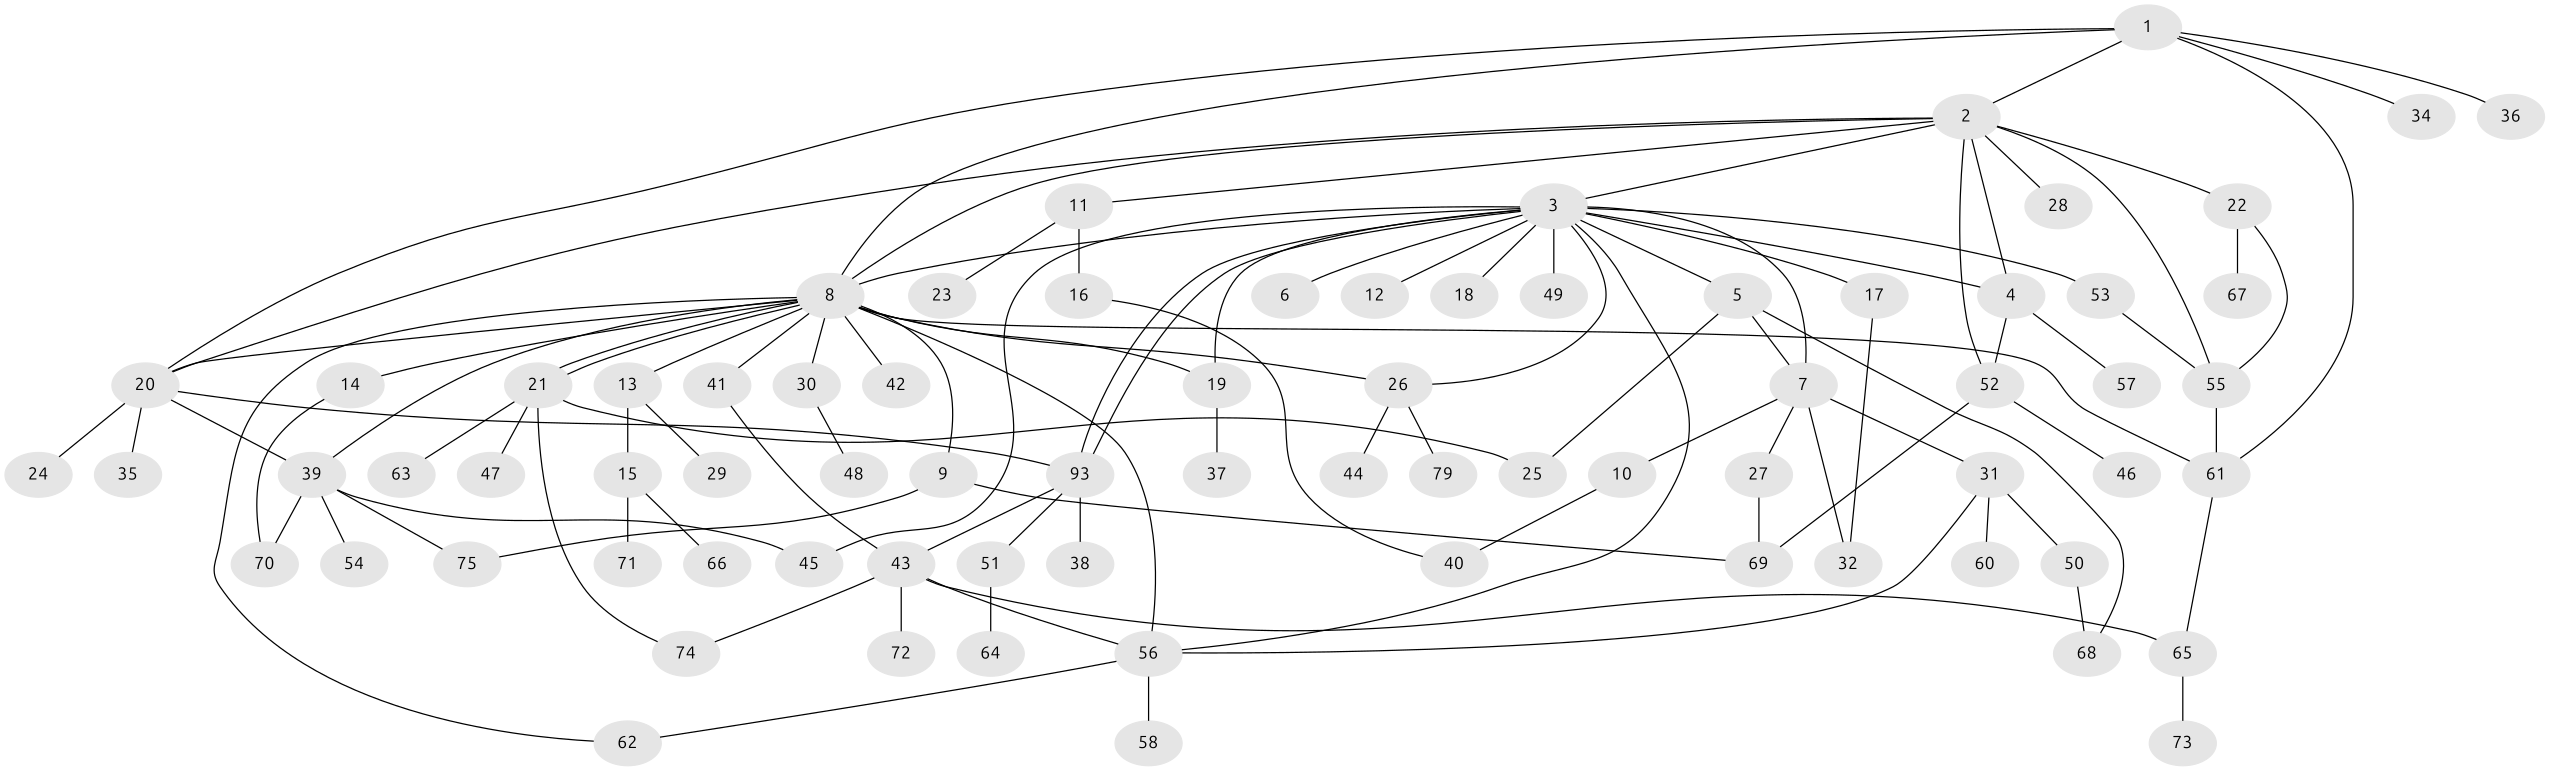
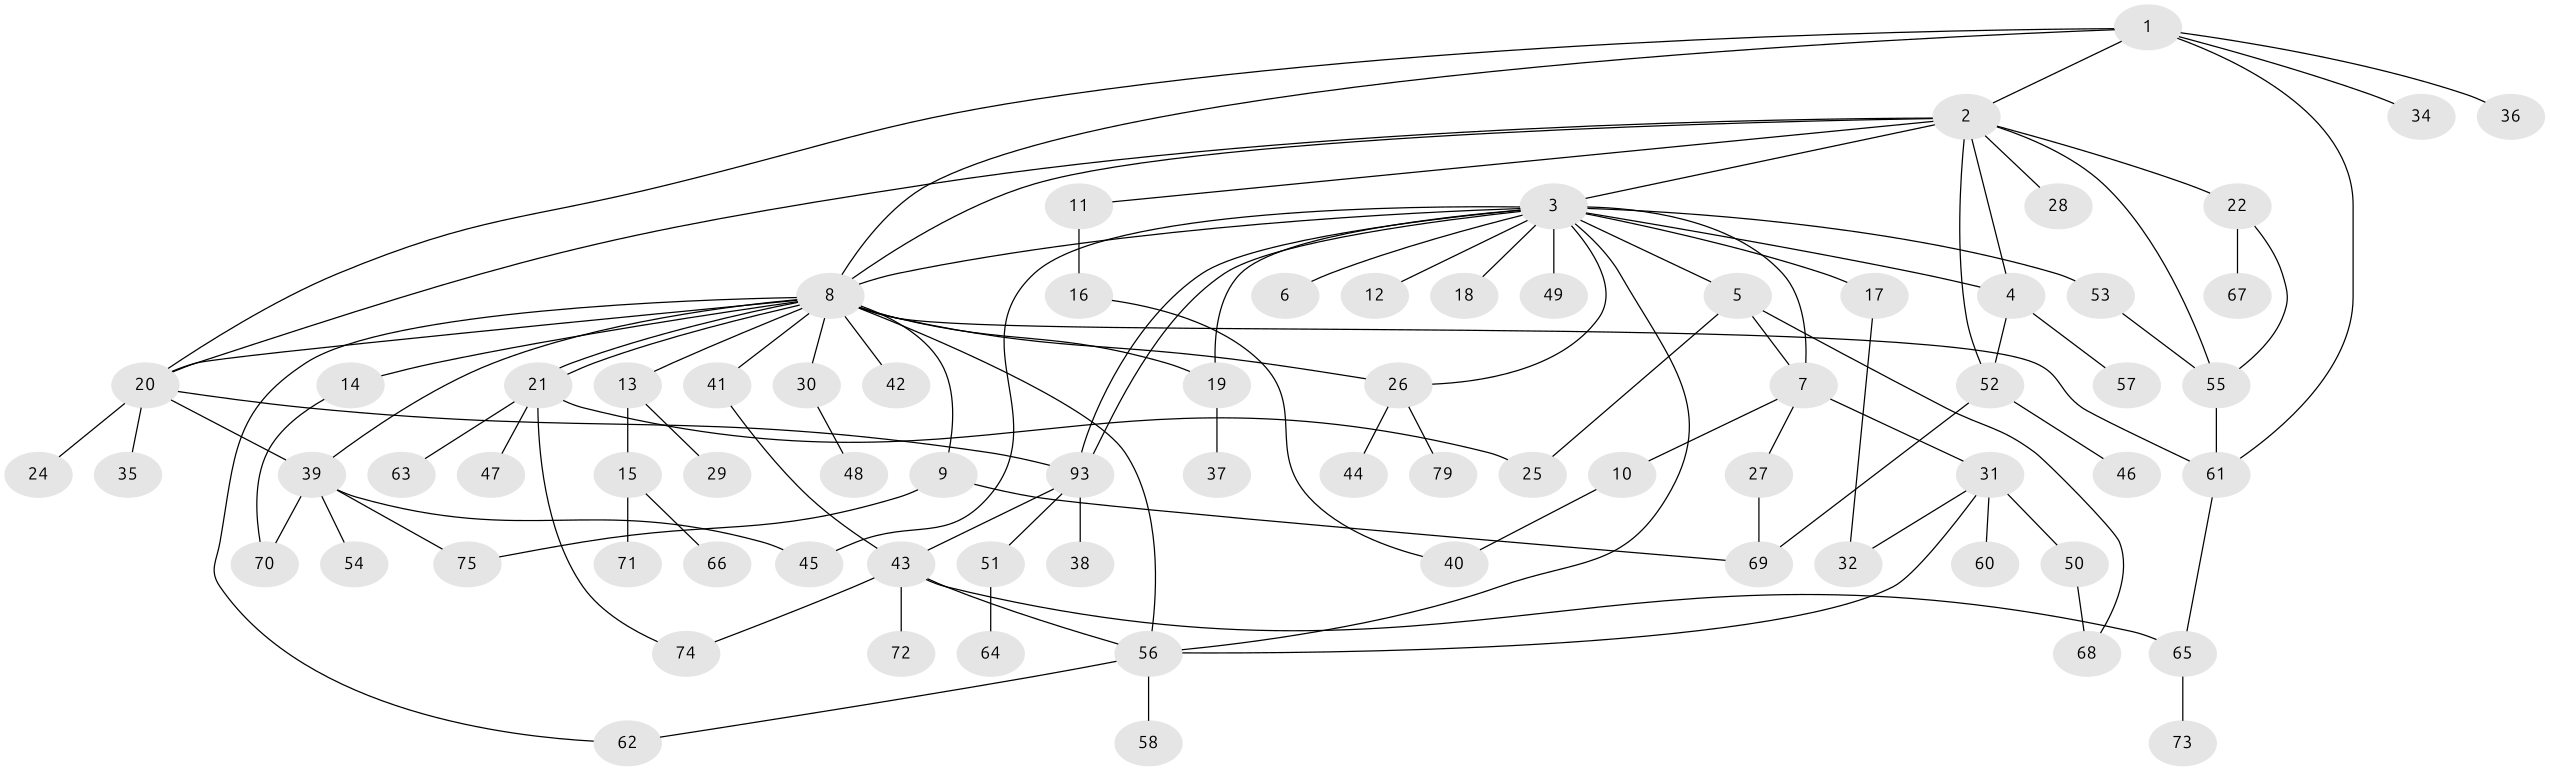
(942, 296) -> none
(1826, 475) -> (1919, 520)
